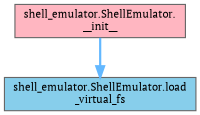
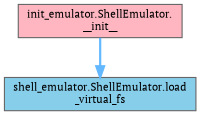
(100, 21) -> (100, 21)
